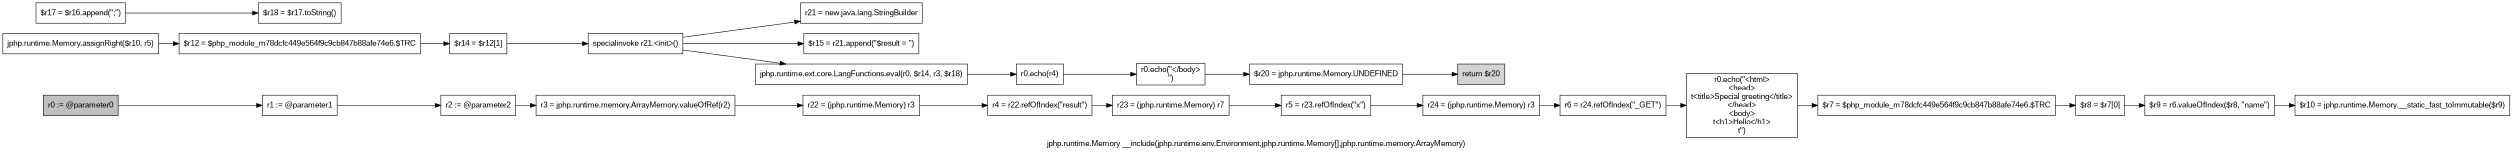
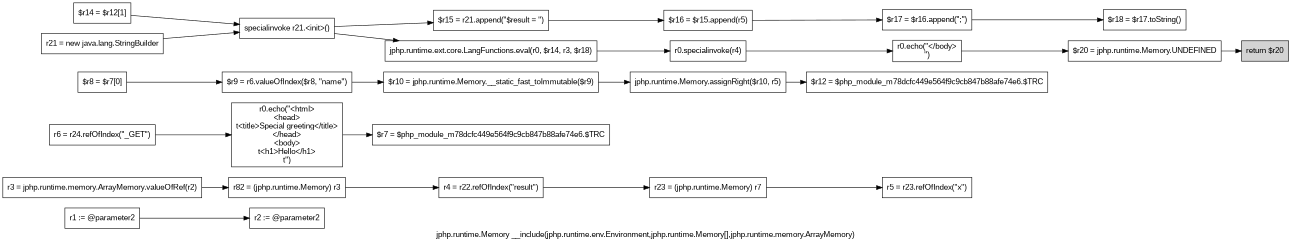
none -> (708, 20)
(739, 30) -> (198, 36)
(432, 44) -> none
(1040, 74) -> (708, 51)
none -> (611, 82)
(81, 105) -> none
(300, 105) -> (102, 218)
(523, 105) -> none
(861, 105) -> (287, 188)
(1481, 105) -> none
(2063, 105) -> none
